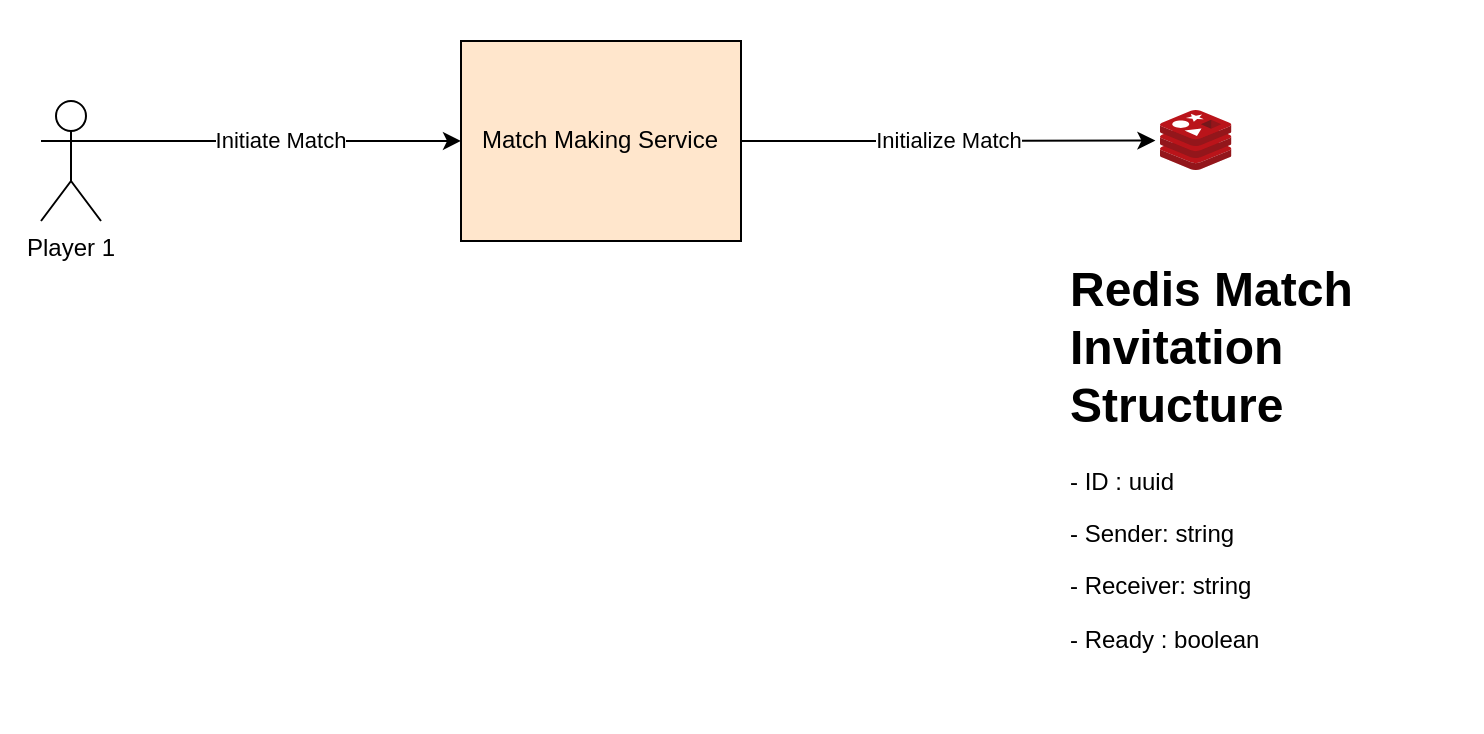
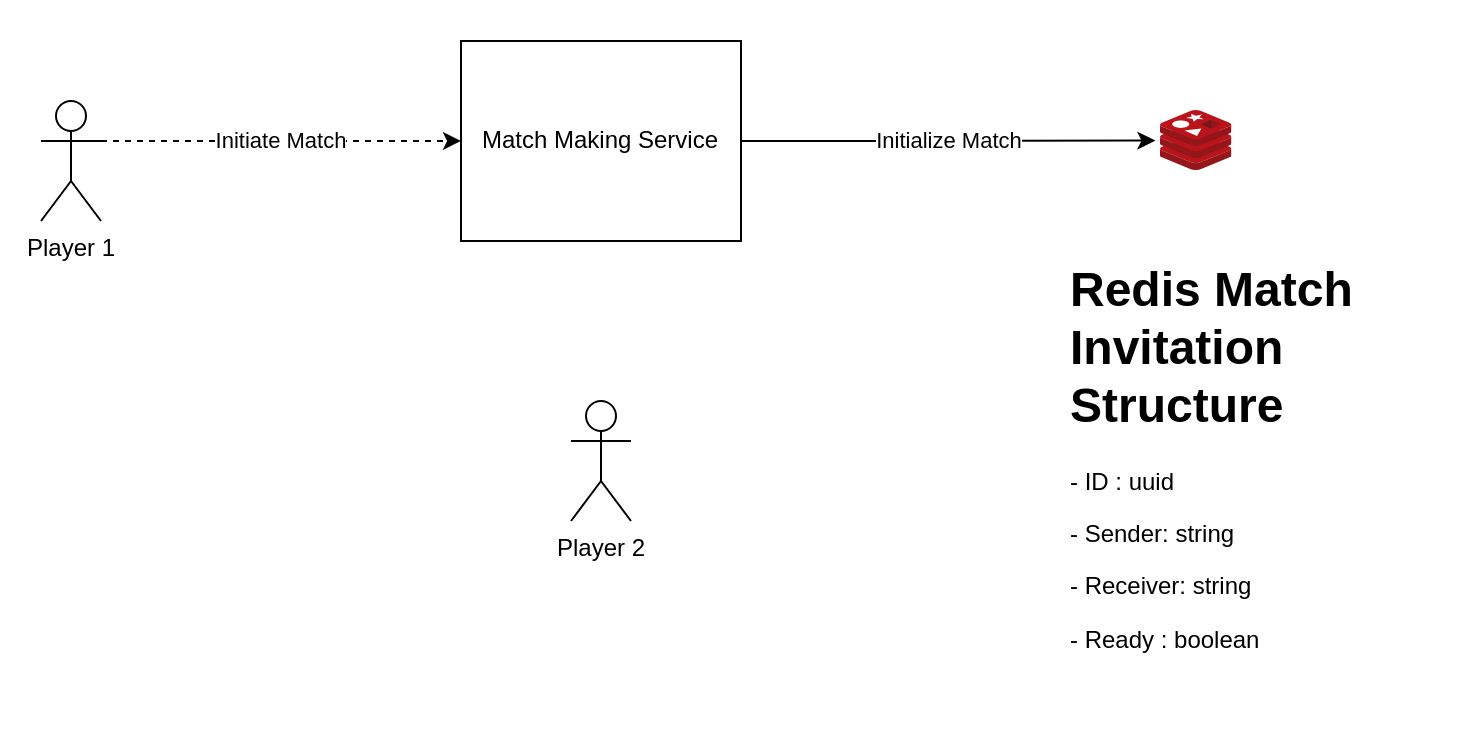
(161, 141) -> (161, 141)
(601, 141) -> (601, 141)
none -> (601, 461)
